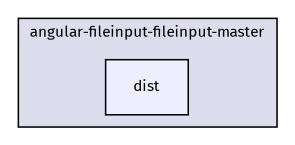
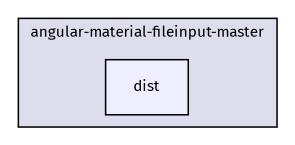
(148, 33) -> (148, 33)
